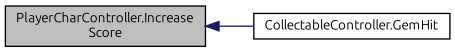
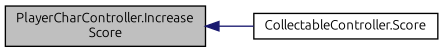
(352, 26) -> (346, 26)
